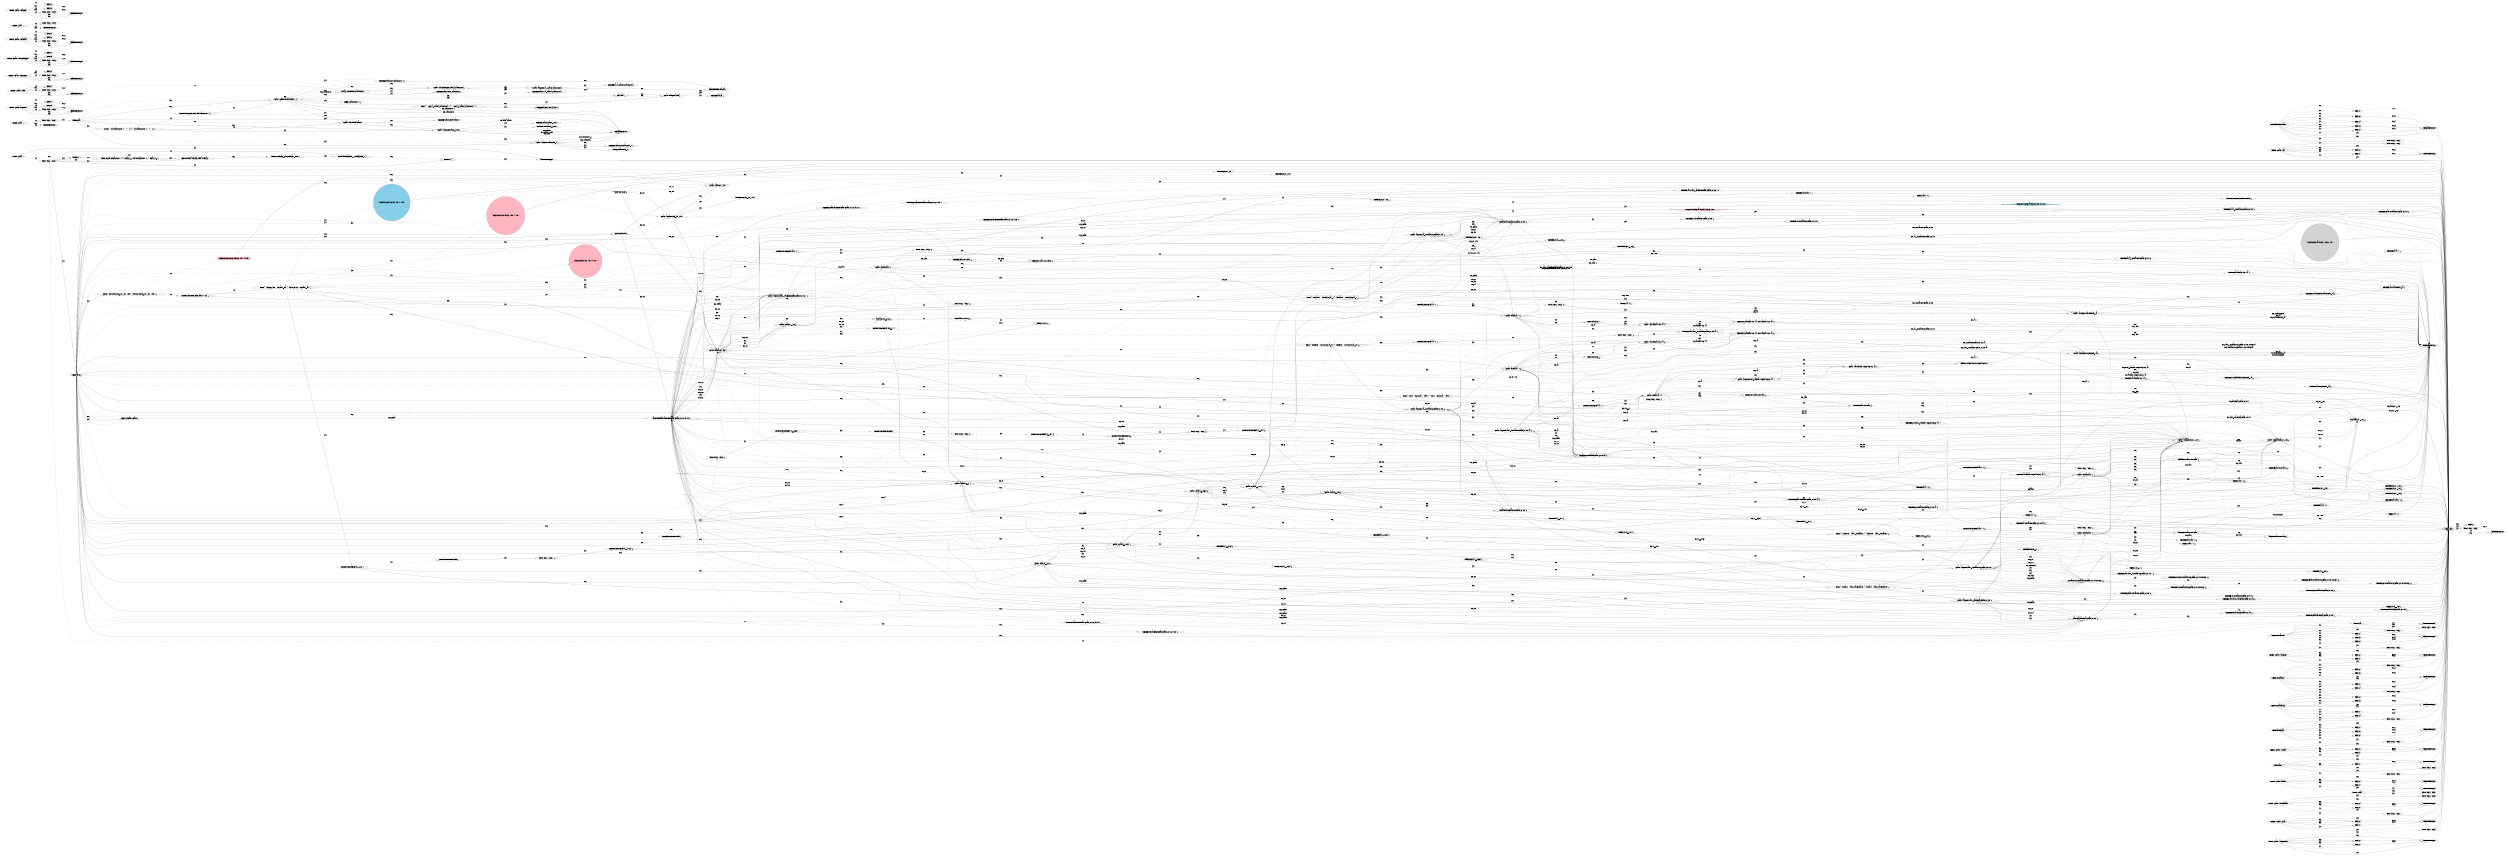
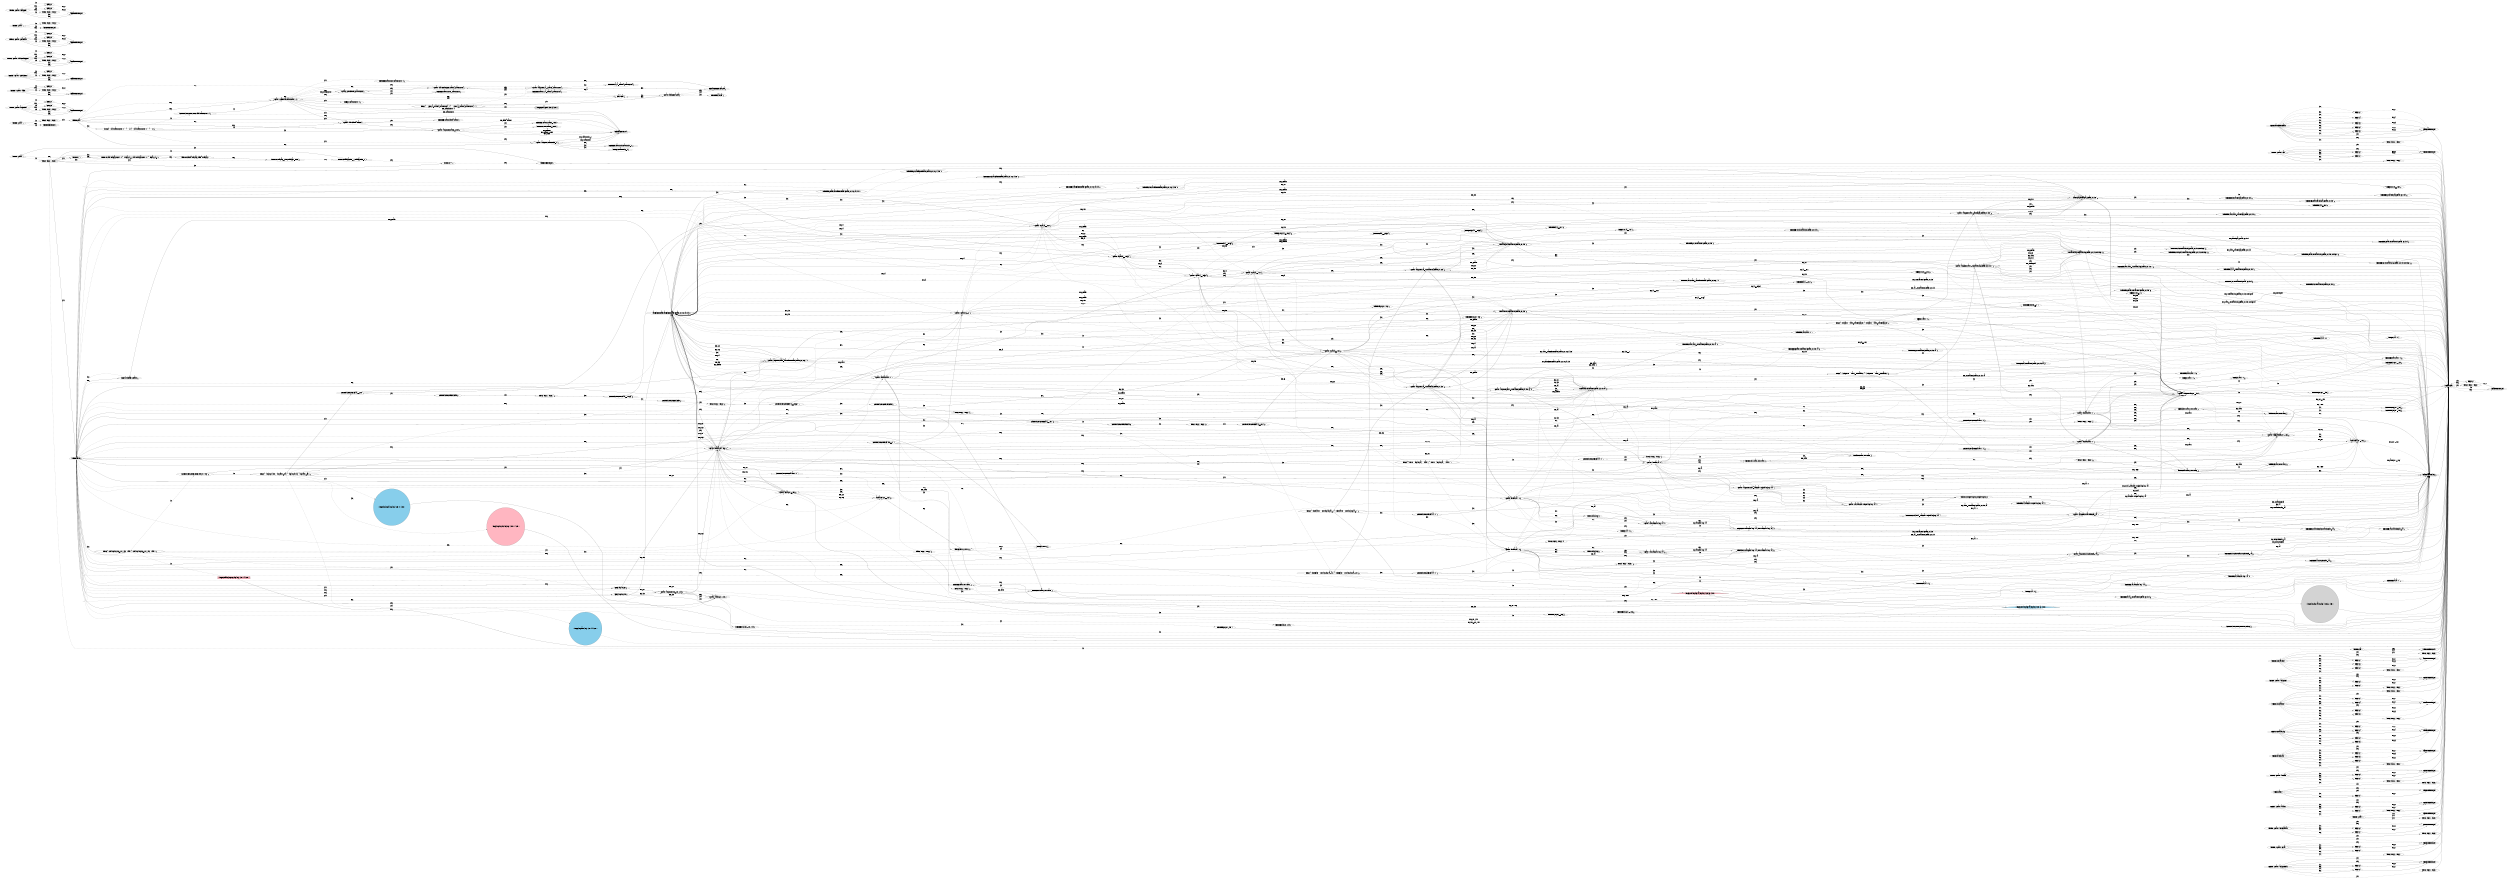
(585, 261) -> (585, 629)
(1577, 467) -> (1614, 411)
